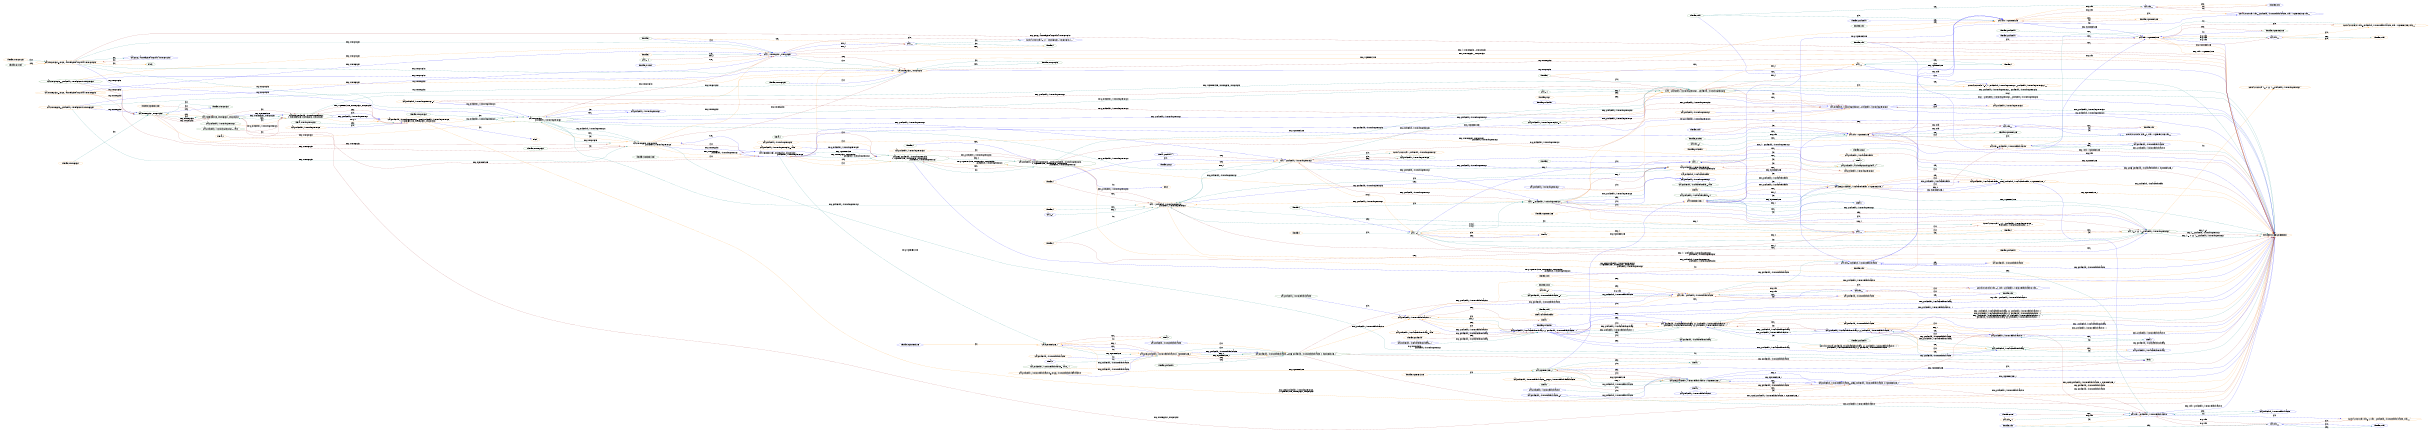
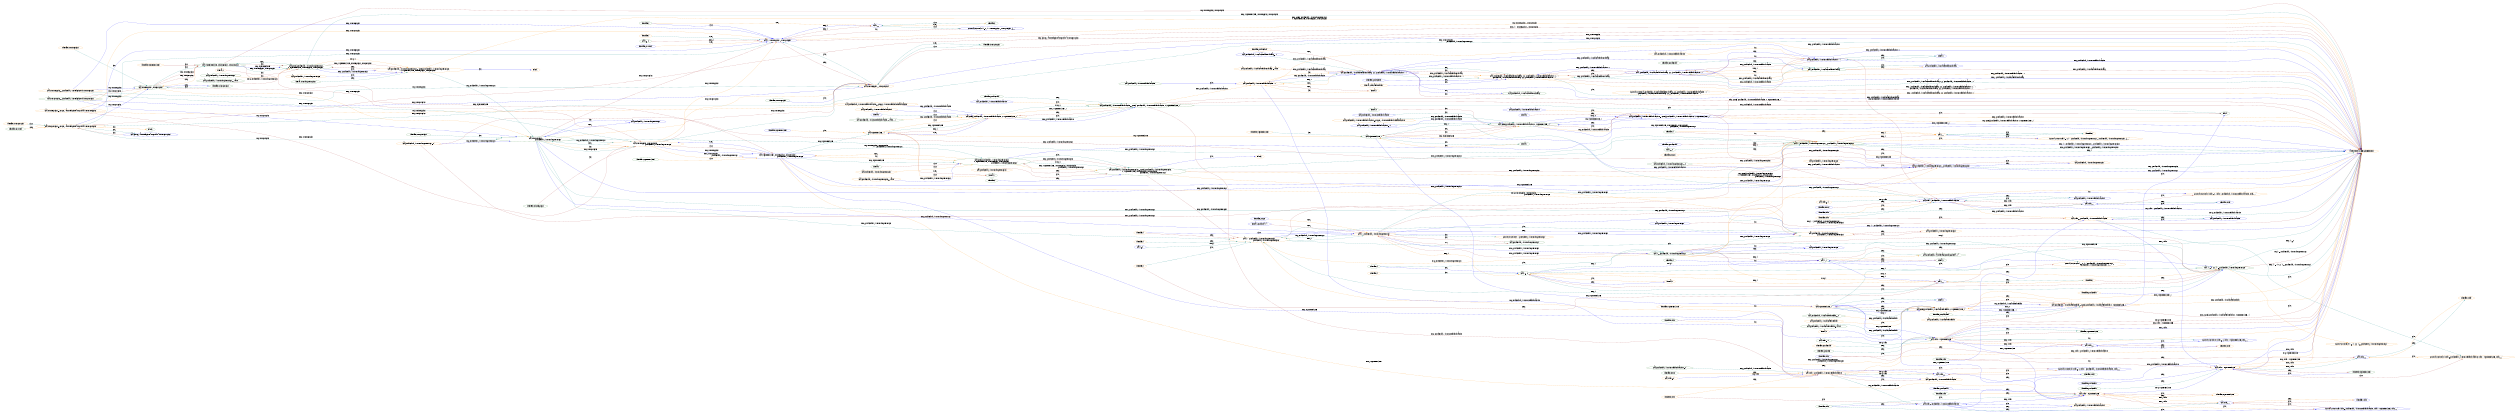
(1859, 150) -> (1941, 315)
none -> (2007, 215)
